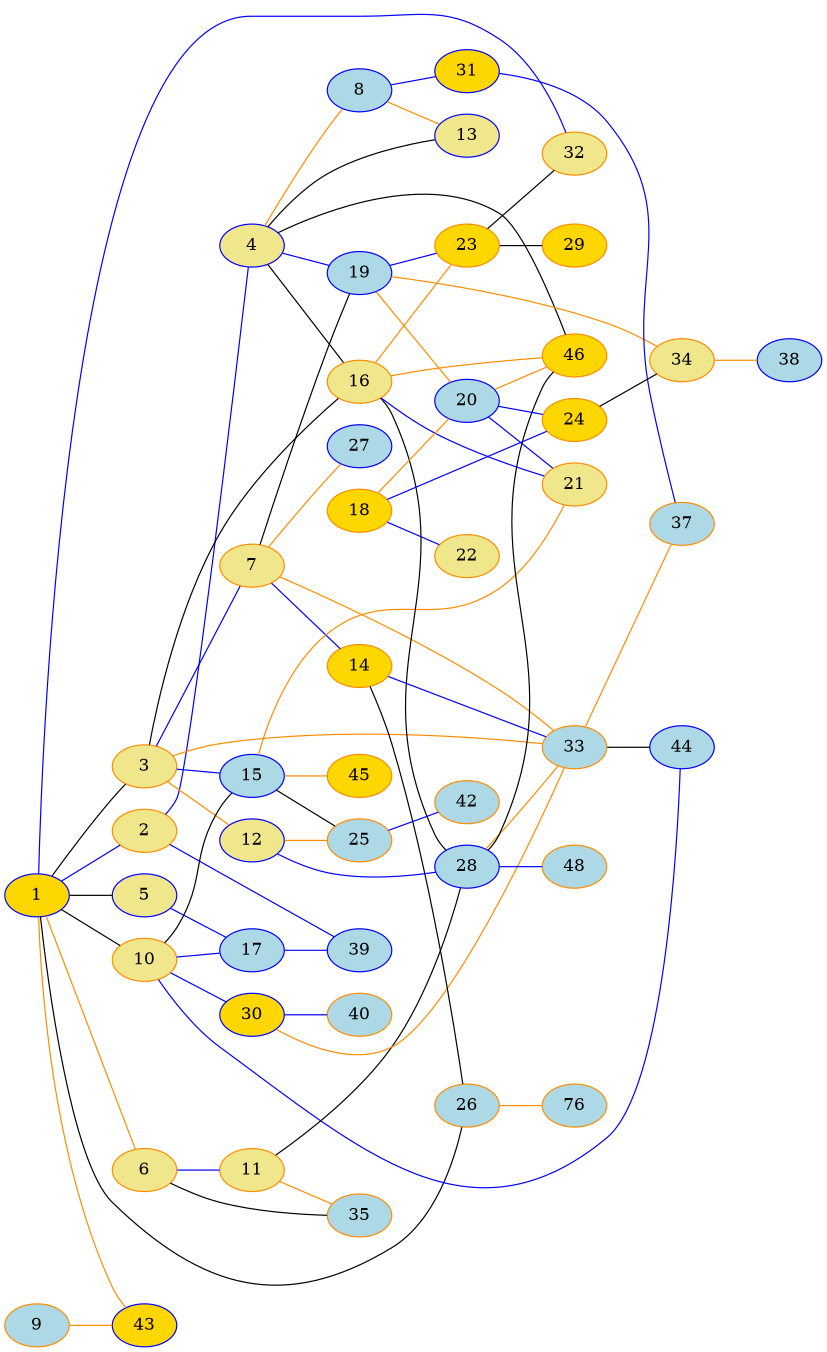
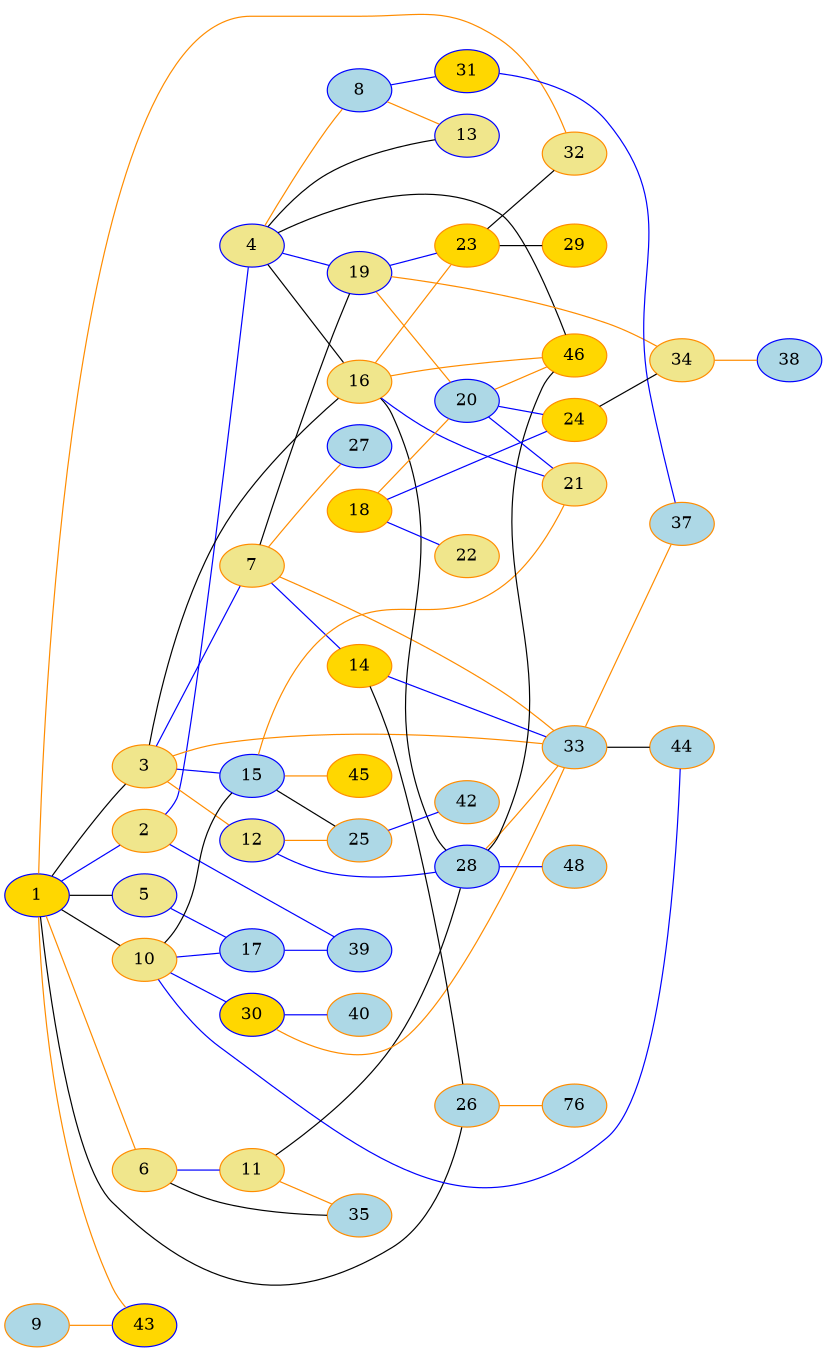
(110, 235) -> (110, 235)
(360, 273) -> (360, 273)
(682, 747) -> (682, 747)
